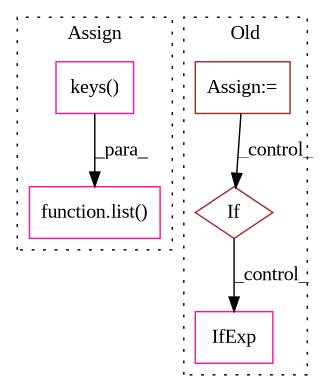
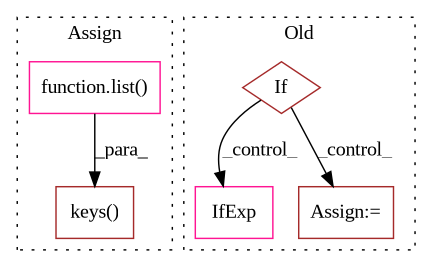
(95, 88) -> (95, 213)
(95, 143) -> (95, 143)
(239, 143) -> (309, 141)
